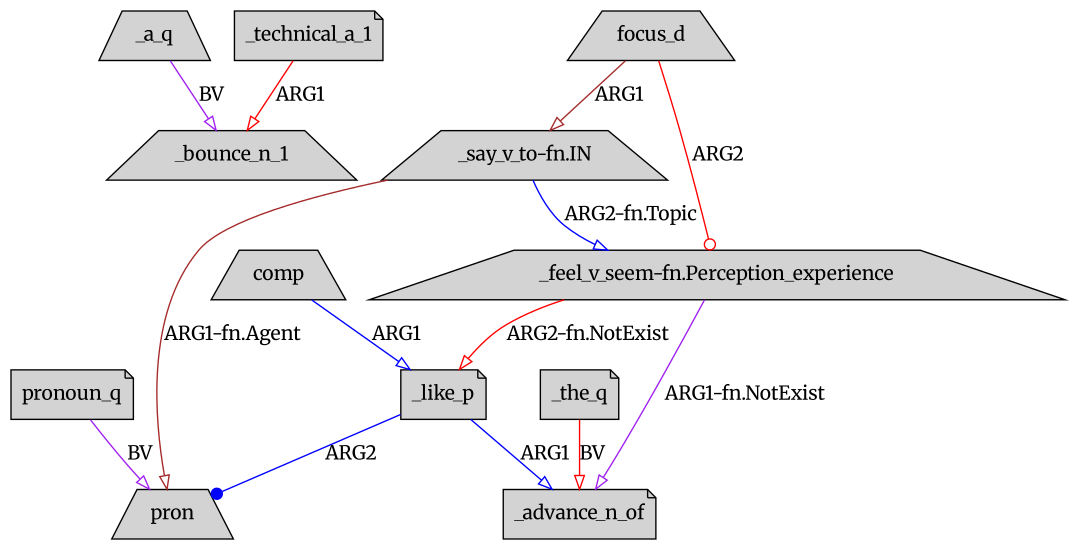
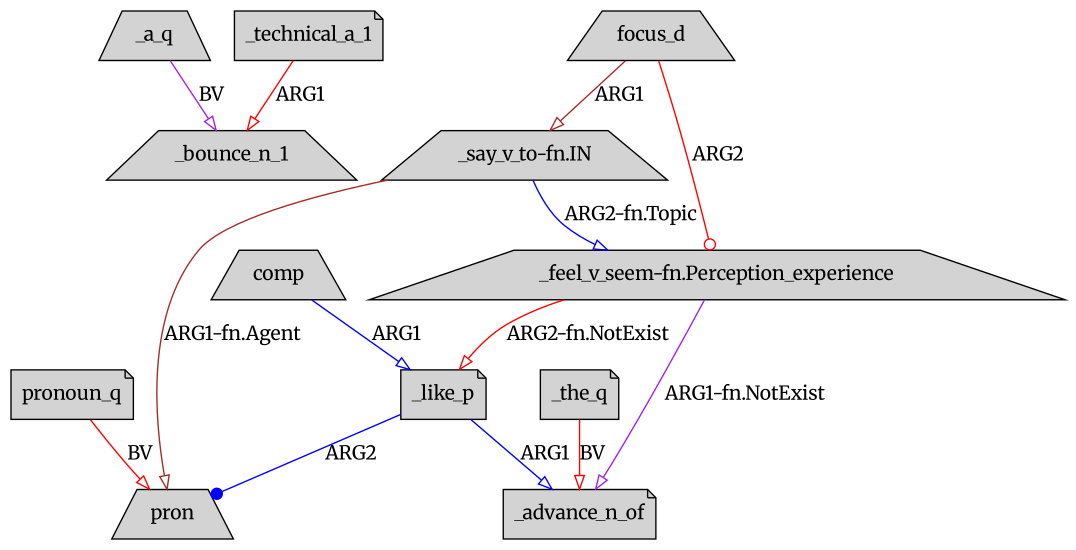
(115, 450) -> (115, 450)
